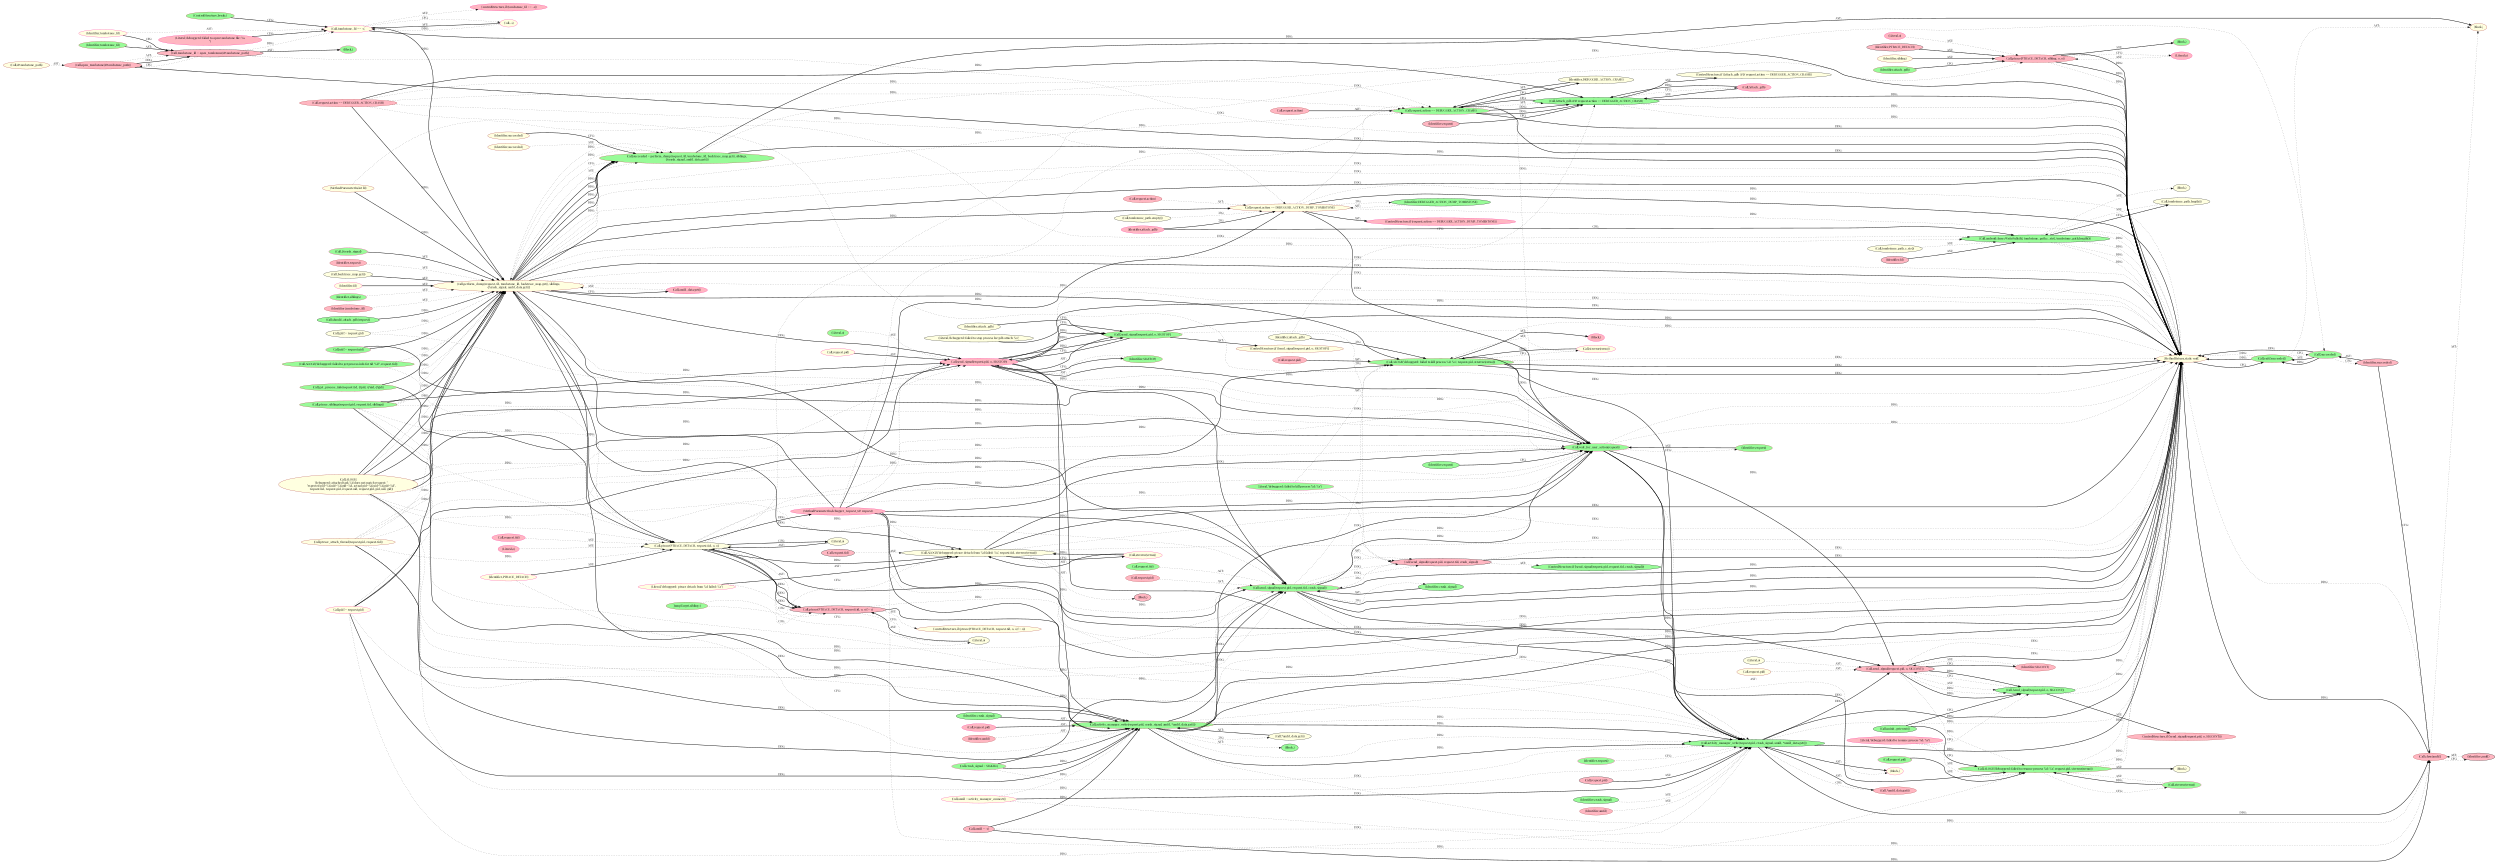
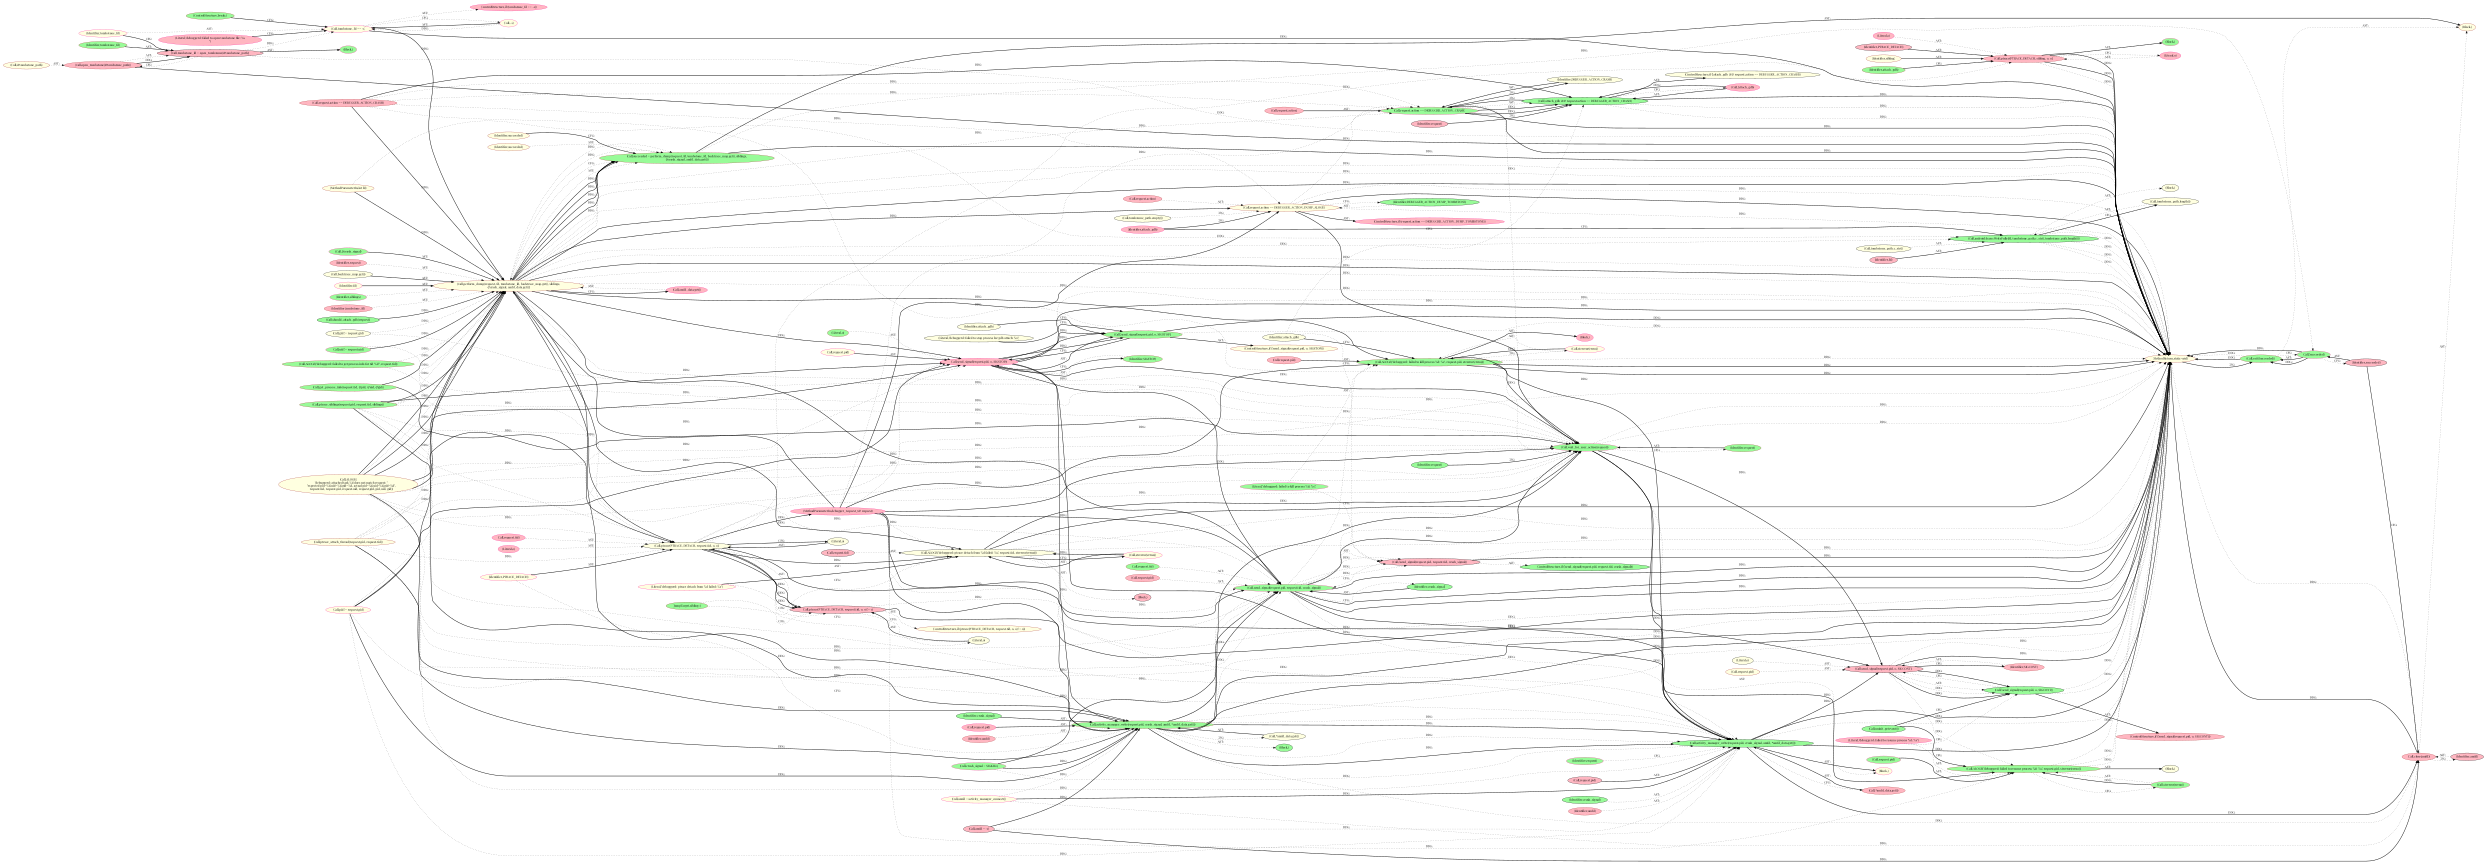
(1290, 208) -> (1284, 208)
(970, 403) -> (965, 403)
